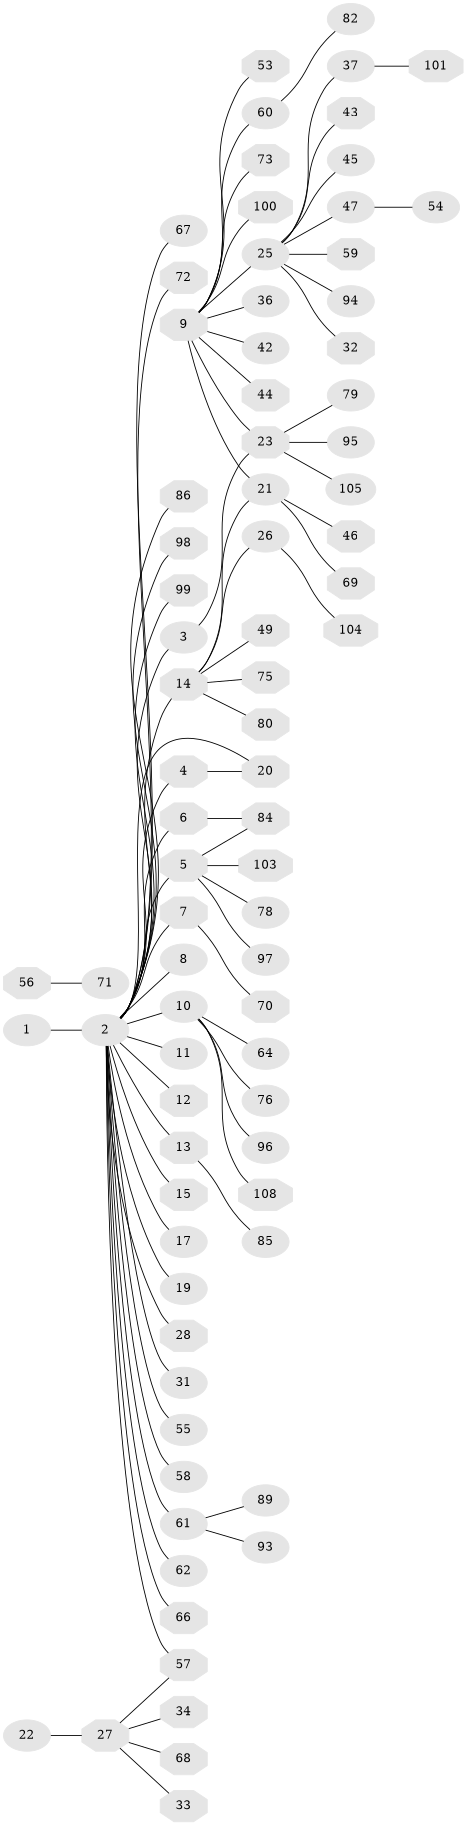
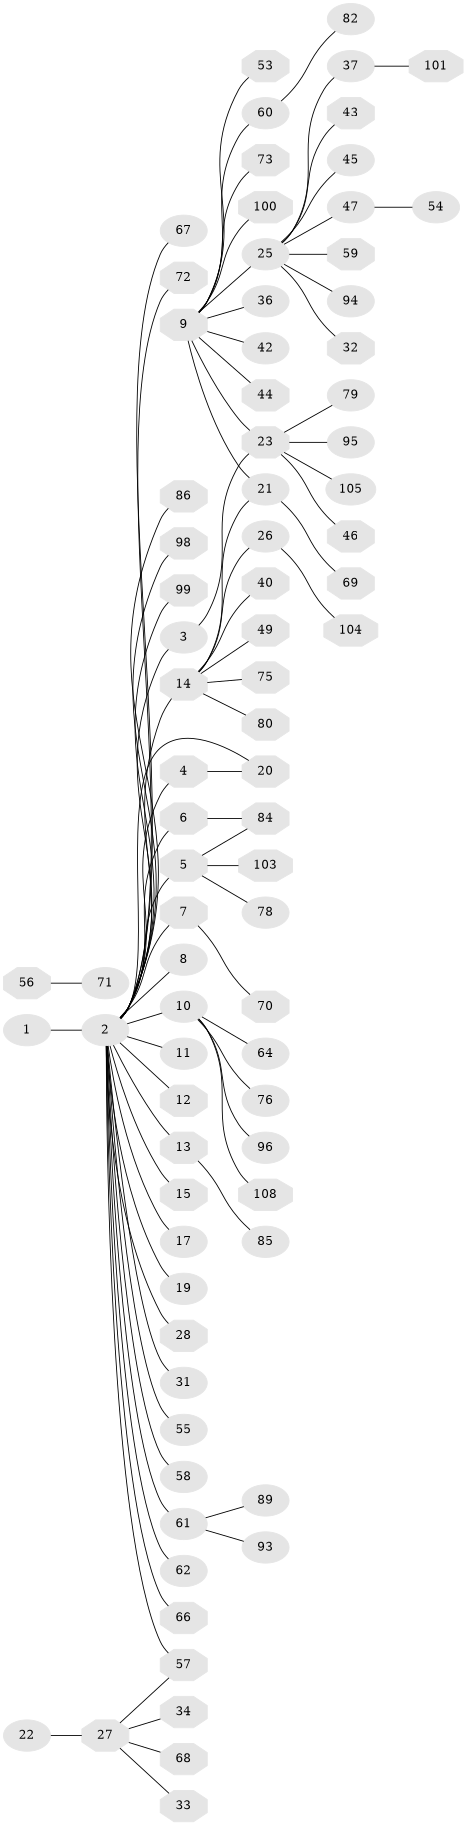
(308, 513) -> (308, 489)
none -> (266, 583)
(266, 960) -> none
